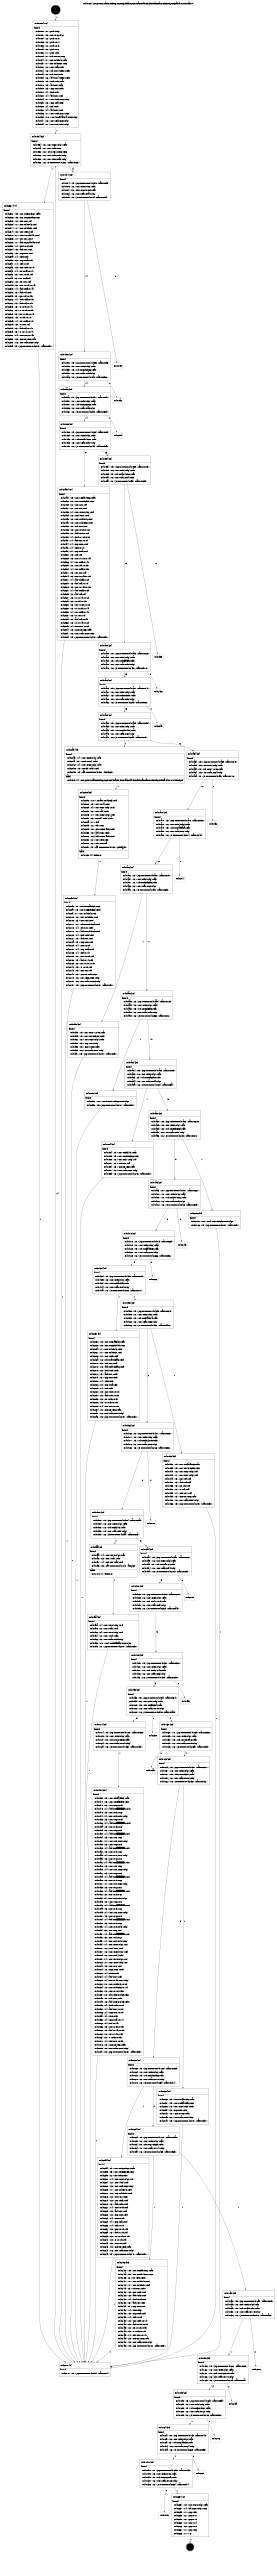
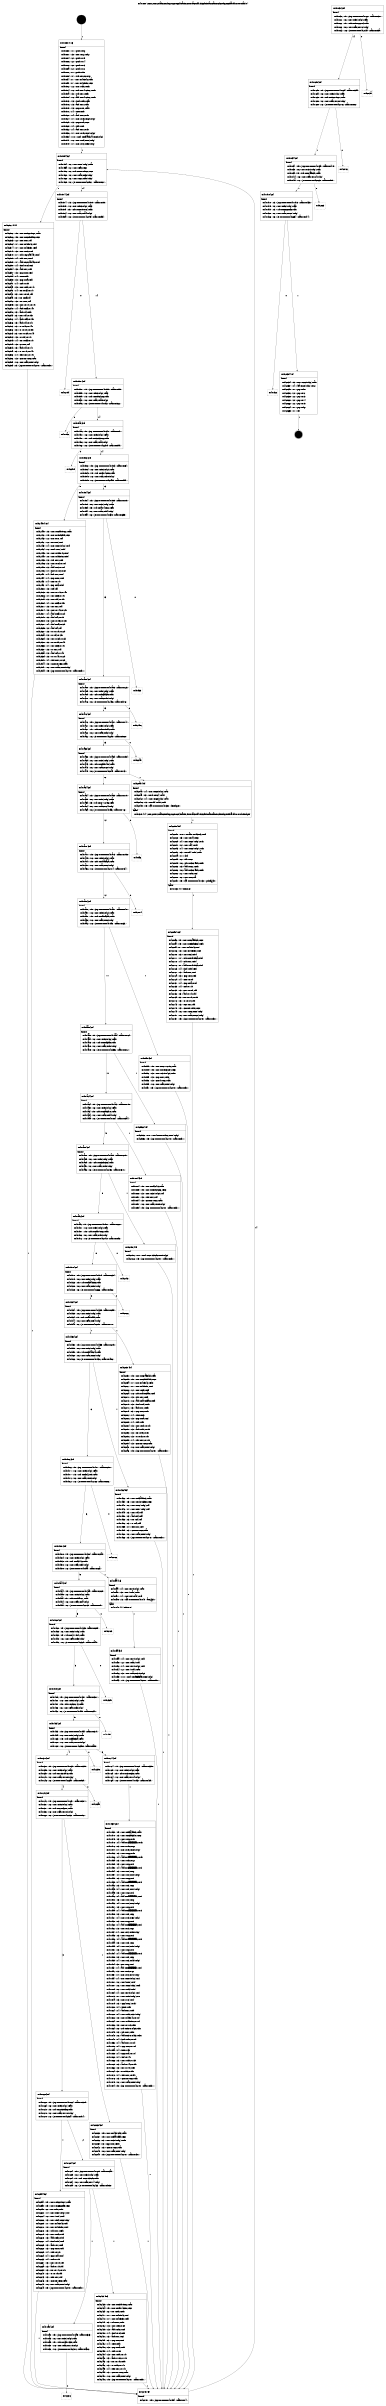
none -> (107, 1700)
(236, 2336) -> none
